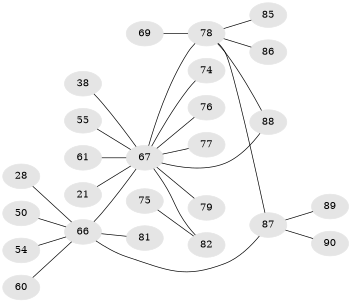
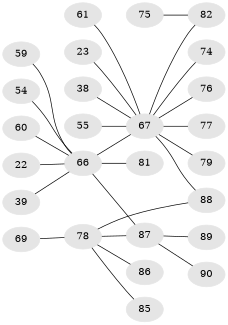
(167, 92) -> none
(21, 176) -> (21, 165)
(83, 195) -> (83, 52)
none -> (21, 202)
(21, 213) -> (21, 54)
